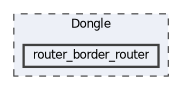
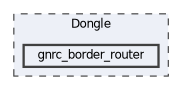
(91, 56) -> (91, 56)
